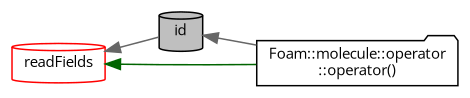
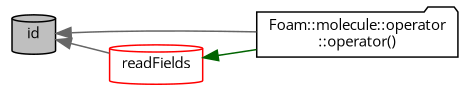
(139, 42) -> (90, 48)
